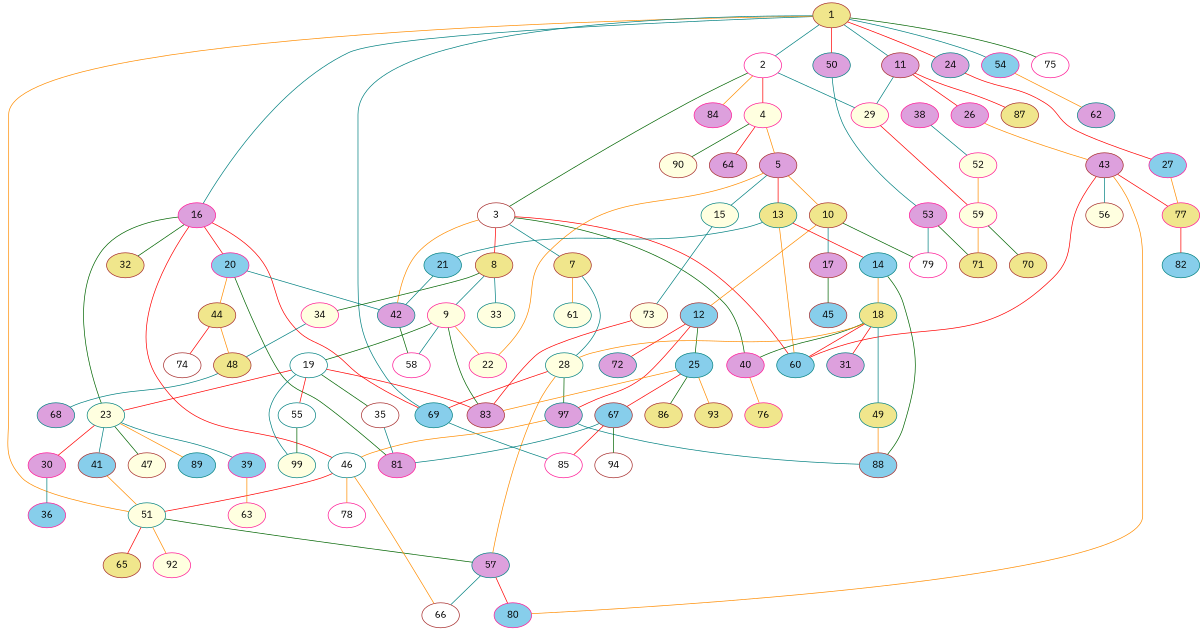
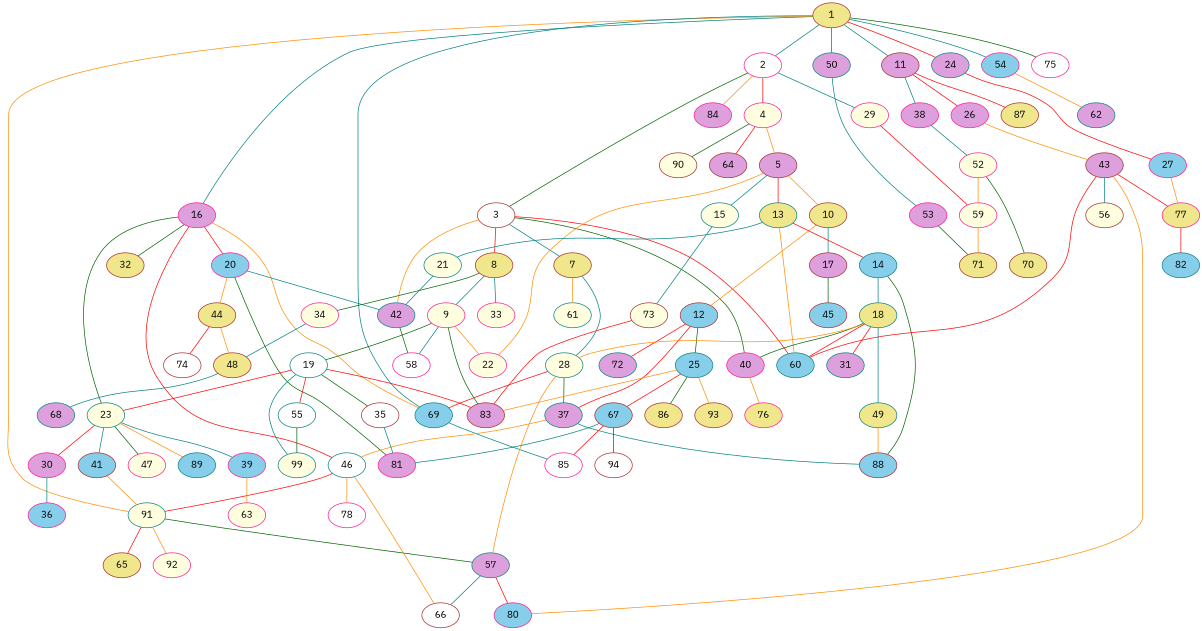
(885, 90) -> (910, 90)
(1003, 240) -> (1008, 213)
(443, 265) -> (443, 265)
(928, 265) -> none
(878, 290) -> (878, 290)
(496, 315) -> (496, 315)
(293, 326) -> (293, 326)
(564, 415) -> (564, 415)
(147, 465) -> (147, 465)
(147, 515) -> (147, 515)
